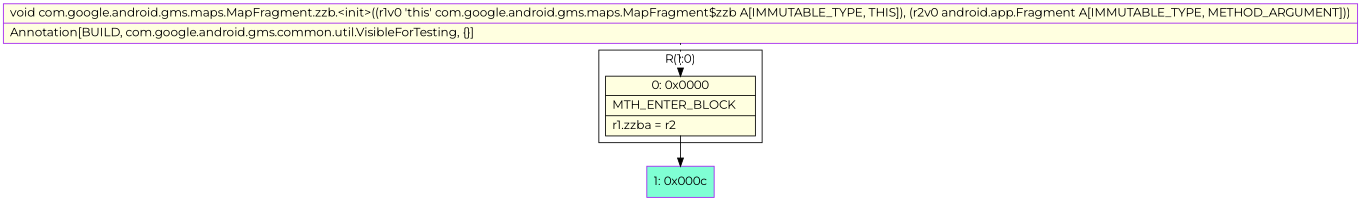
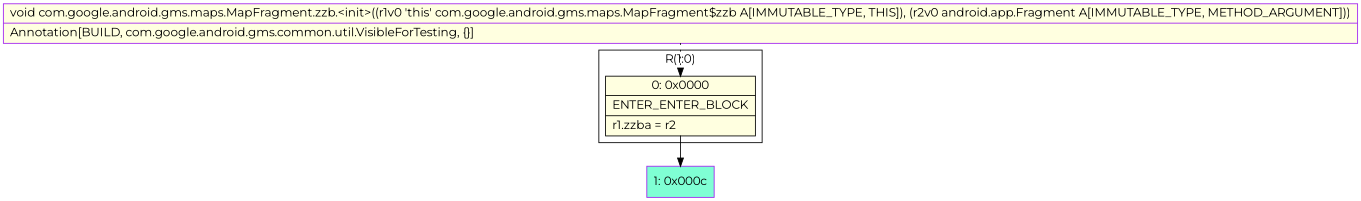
(674, 105) -> (680, 105)
